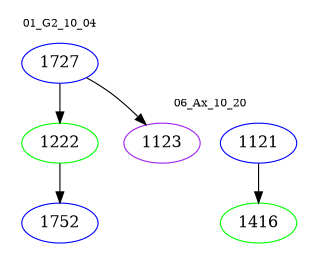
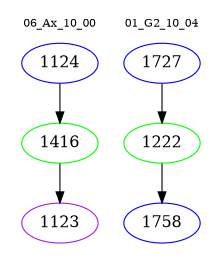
(122, 102) -> (60, 178)
(210, 104) -> (60, 24)
(259, 143) -> (60, 63)
(60, 223) -> (162, 223)
